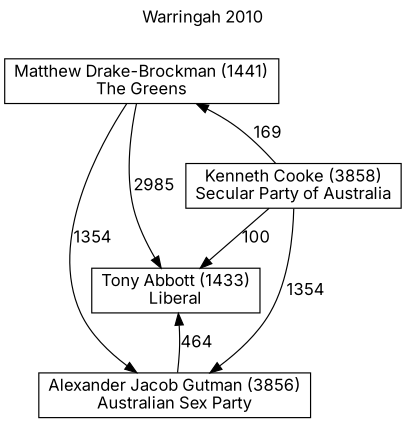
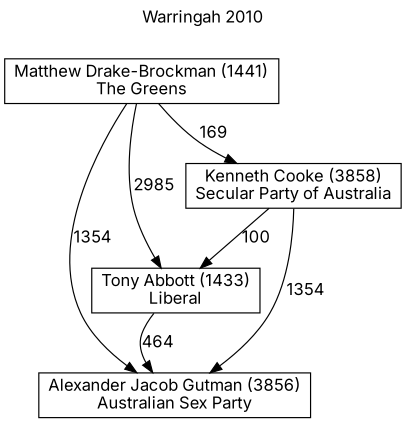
(244, 133) -> (189, 135)
(180, 349) -> (141, 337)
